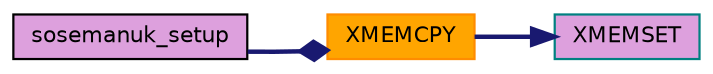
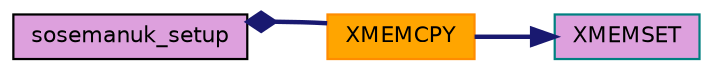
(274, 52) -> (301, 22)
